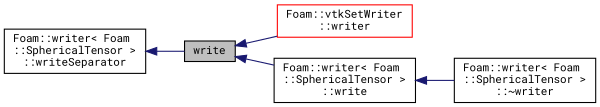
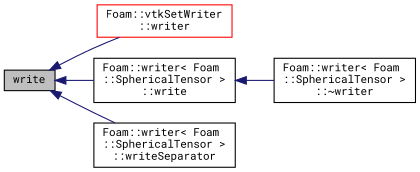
(171, 51) -> (87, 110)
